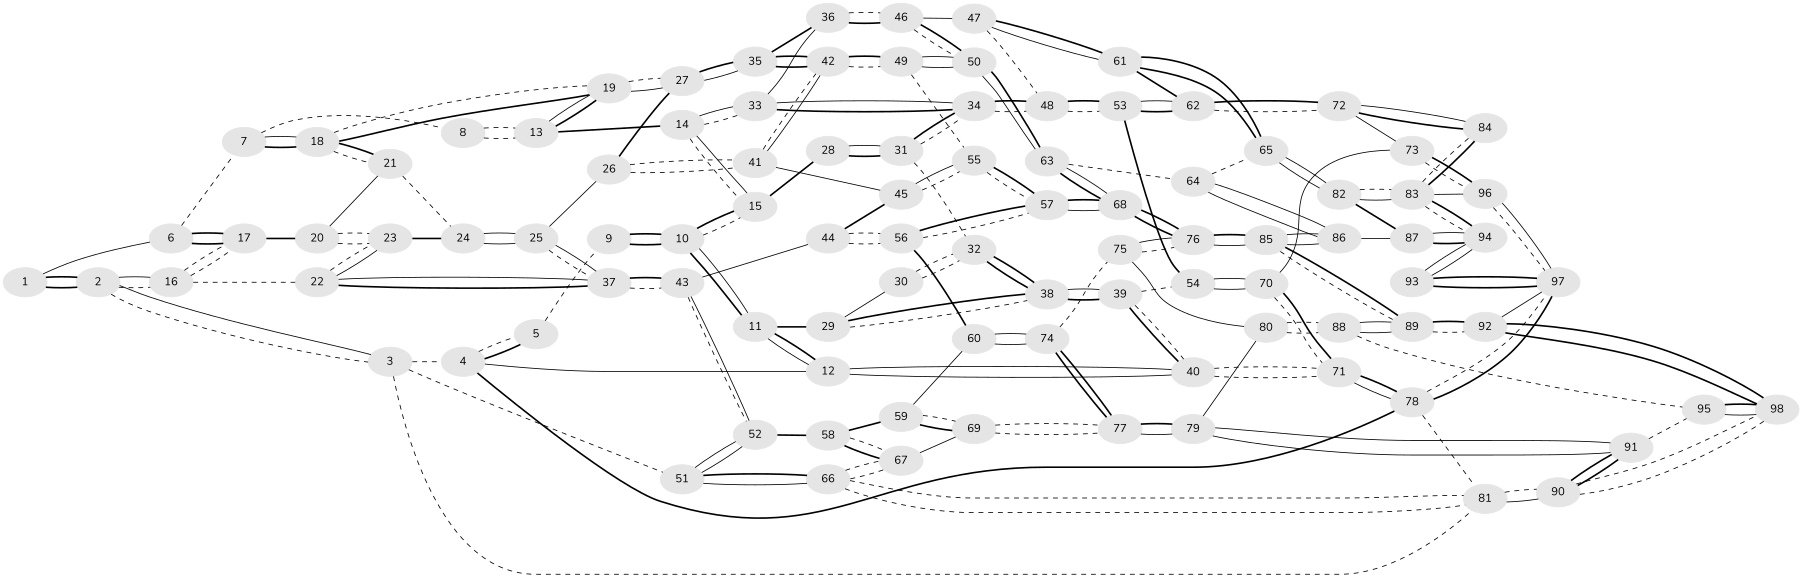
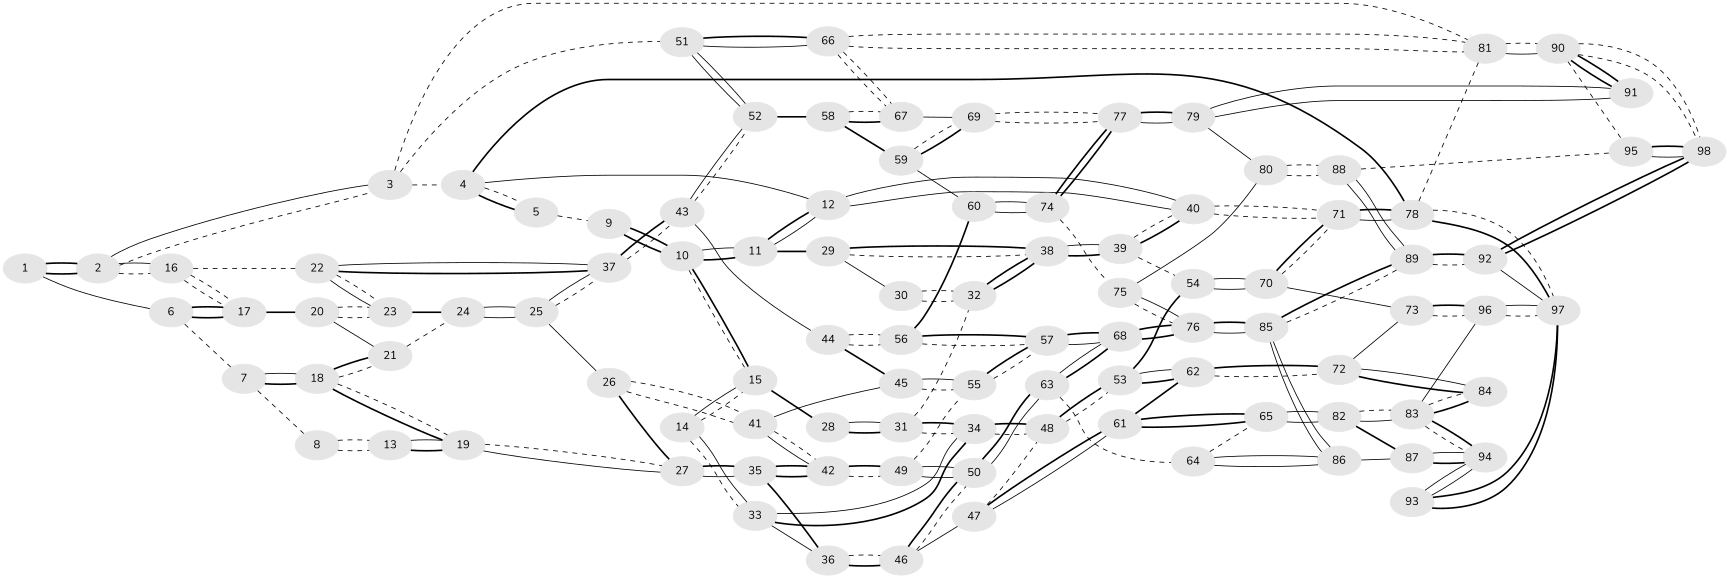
(609, 129) -> none
(1668, 429) -> (1591, 94)
